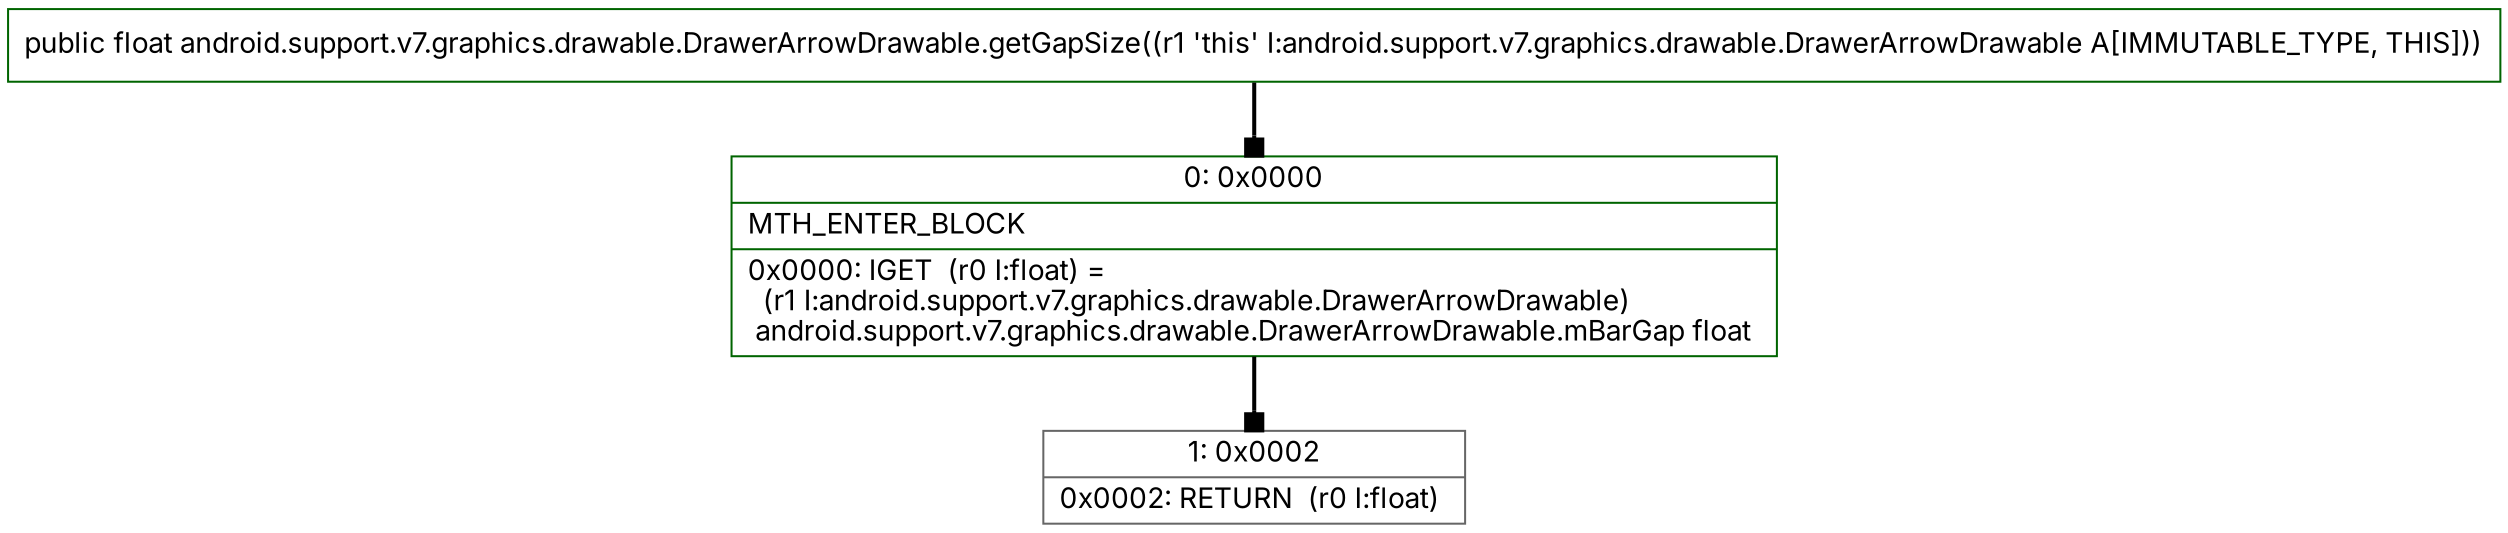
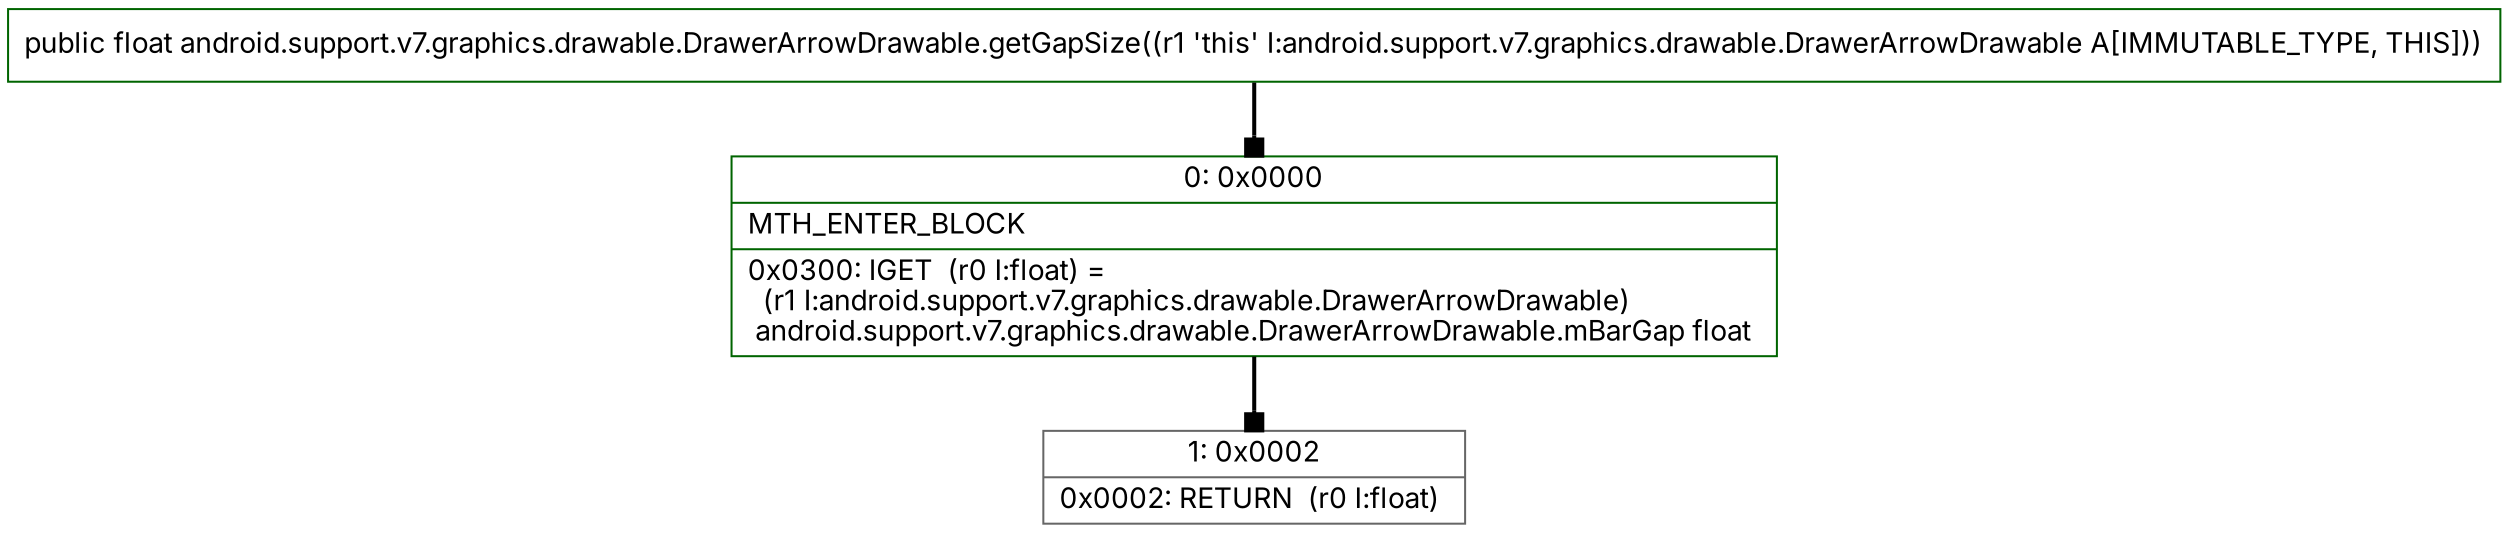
(930, 271) -> (930, 271)
